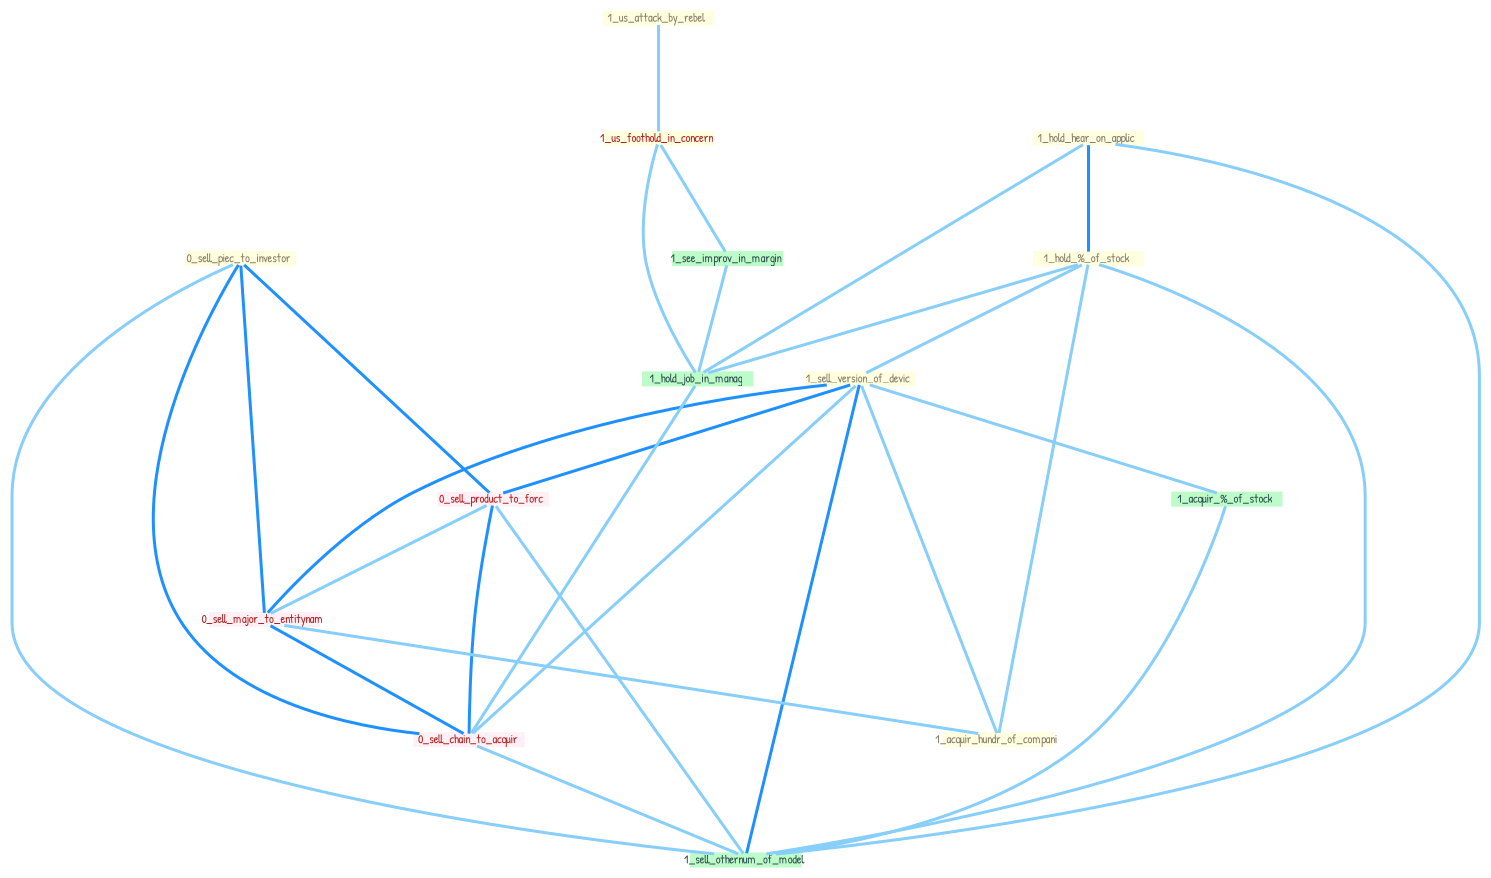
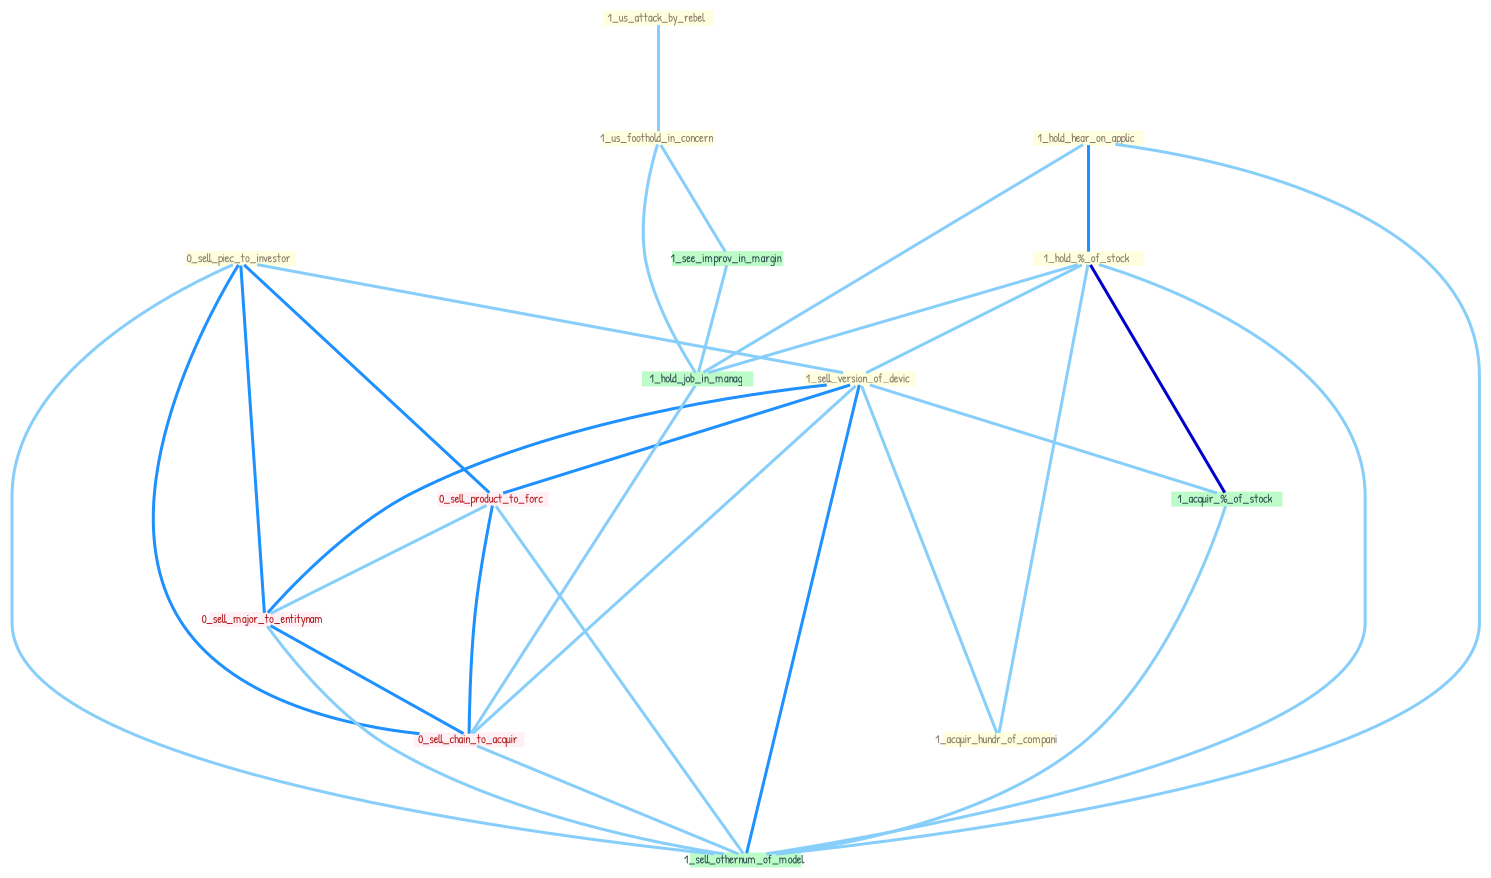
(659, 138) -> (659, 138)
none -> (550, 319)
none -> (1158, 379)
(649, 682) -> (471, 786)
